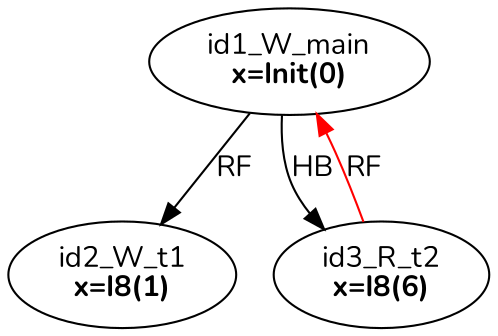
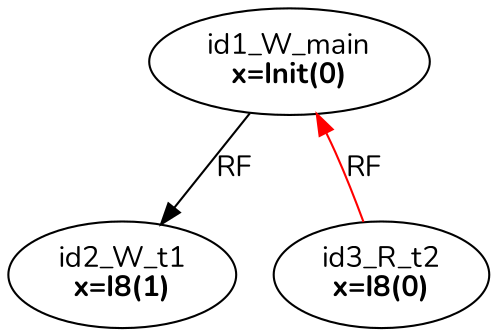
(286, 167) -> none
(381, 287) -> (381, 287)
